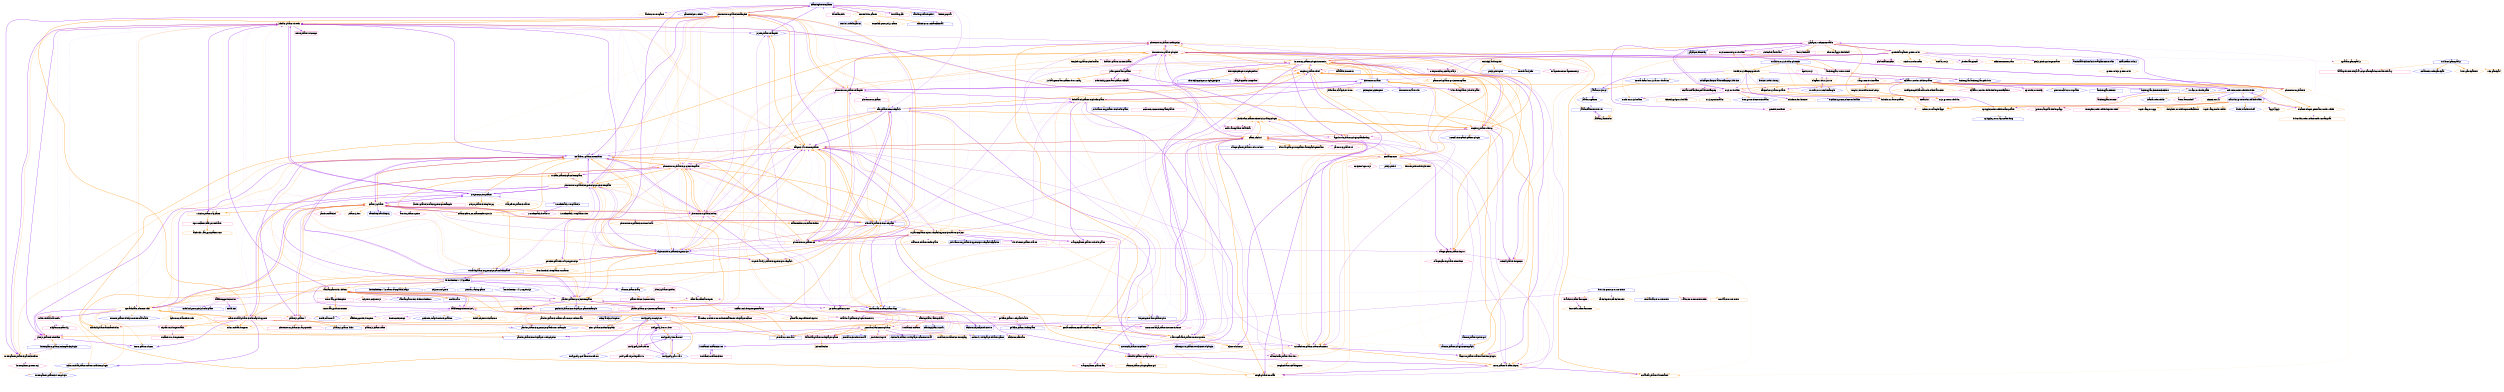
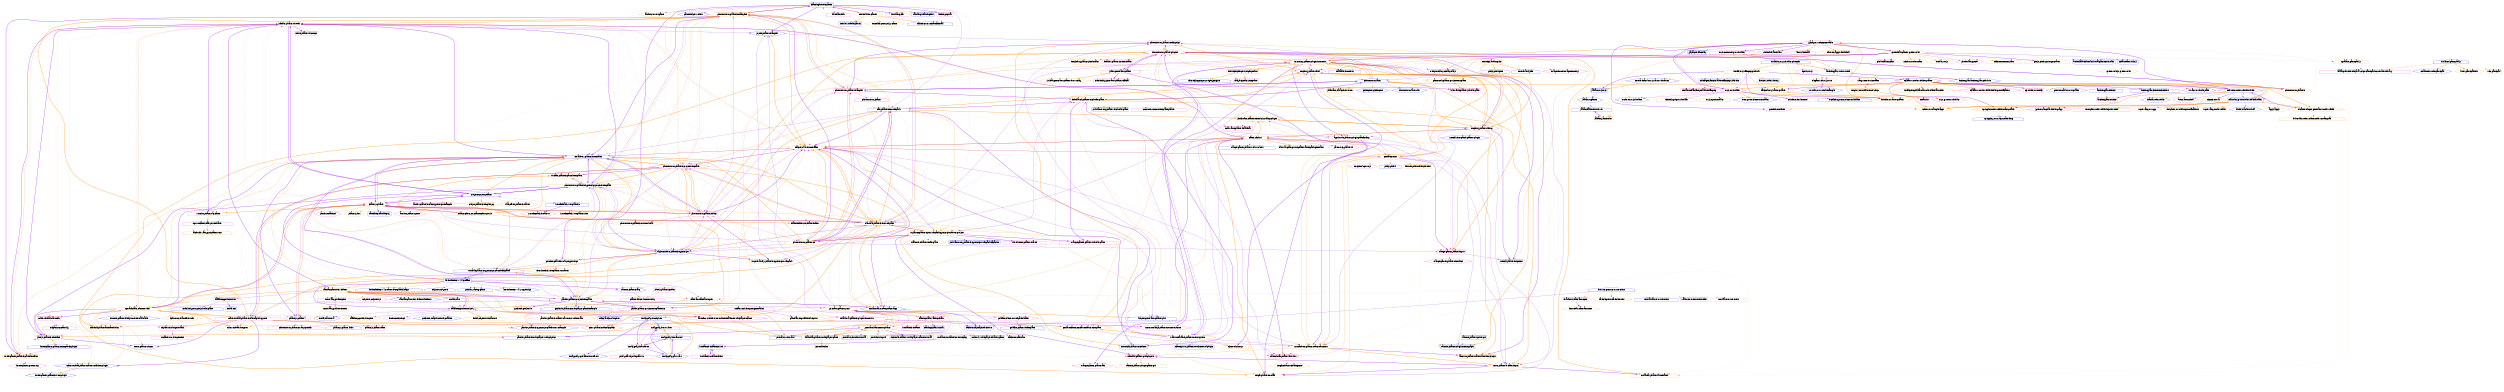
(807, 147) -> (807, 147)
(1014, 318) -> (1014, 318)
